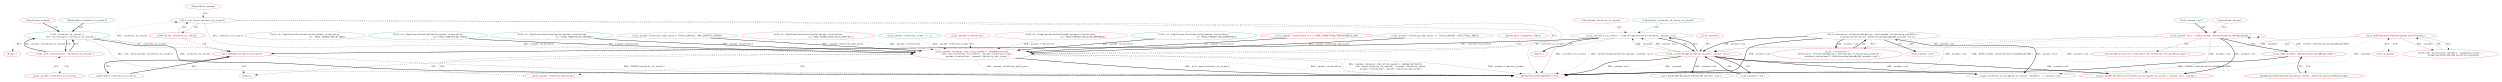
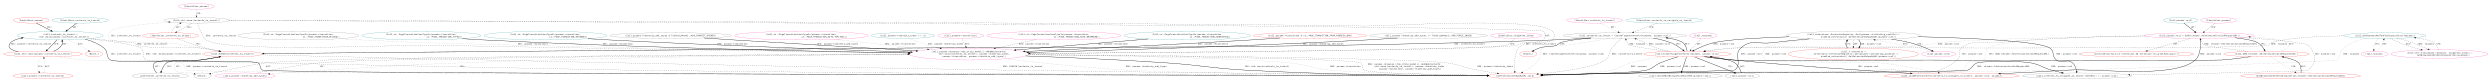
(1668, 20) -> (1664, 20)
(2396, 36) -> (2385, 36)
none -> (770, 74)
